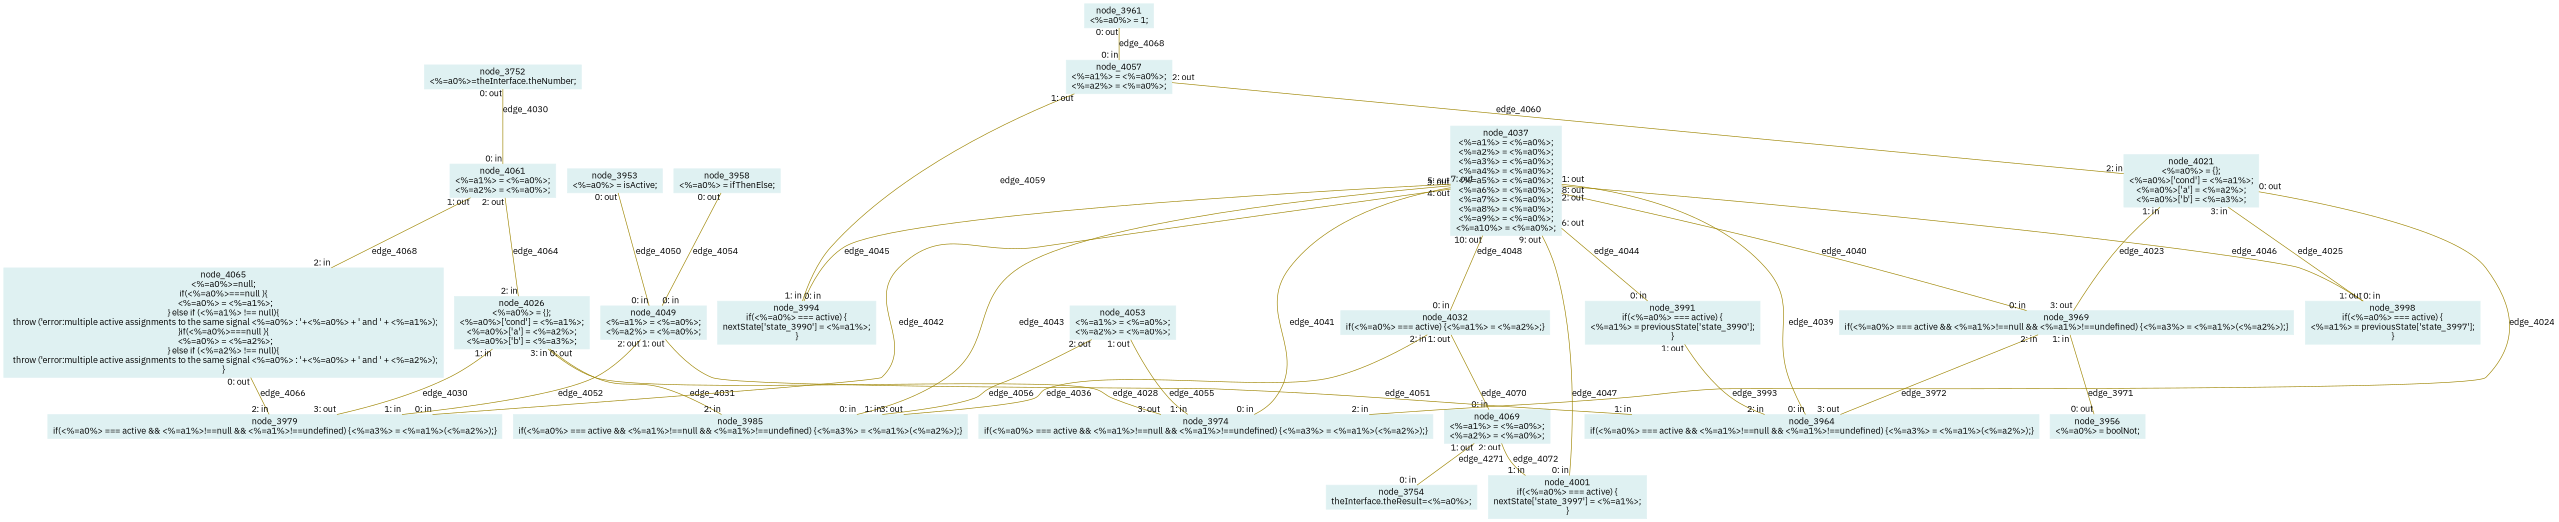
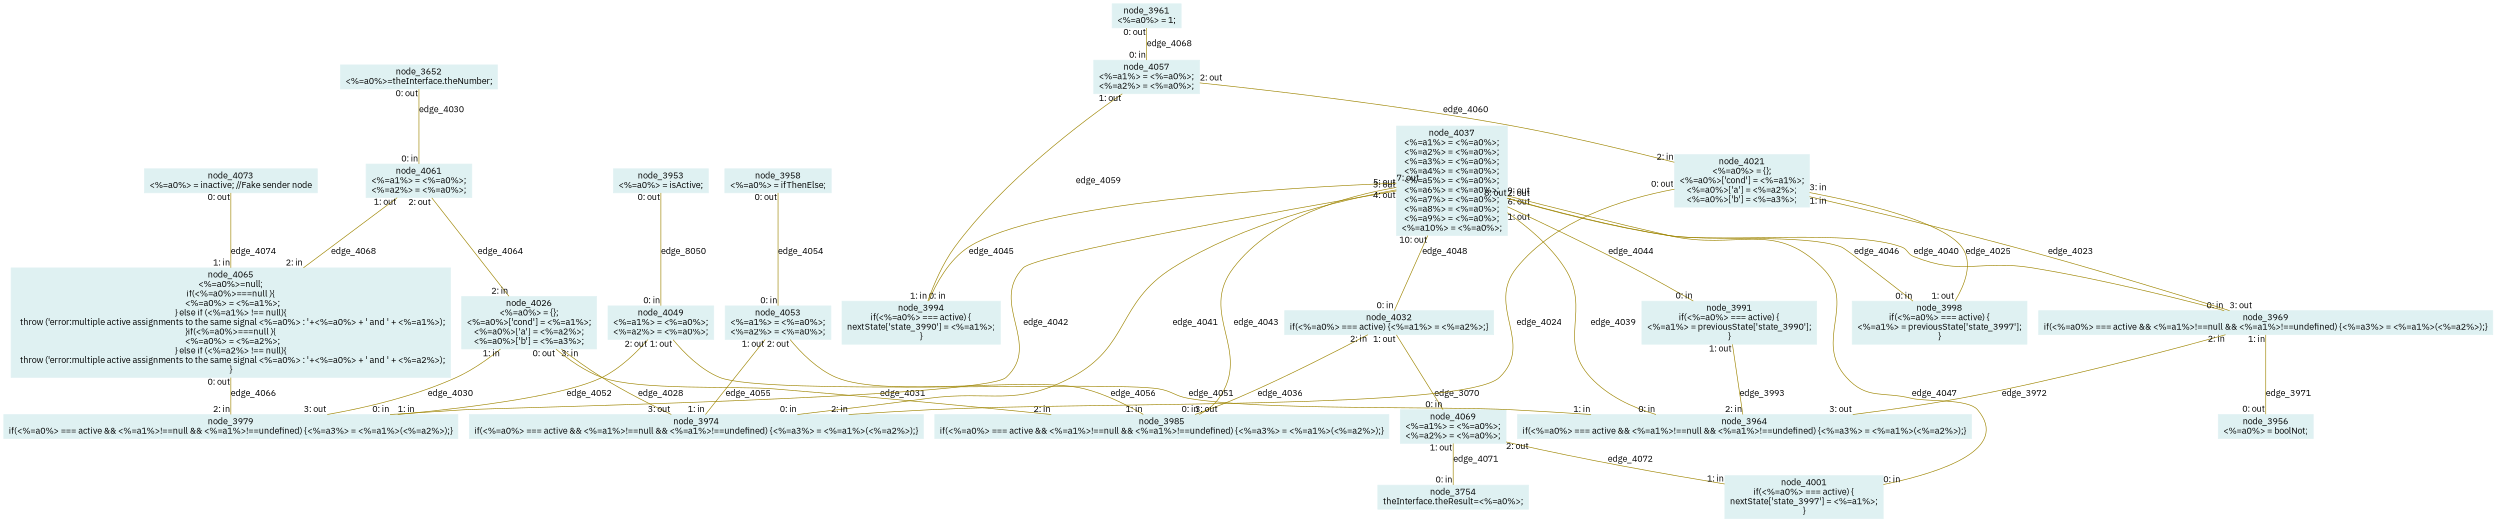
(503, 77) -> (419, 77)
none -> (231, 181)
(692, 249) -> (778, 249)
(659, 252) -> (684, 252)
(1504, 394) -> (1457, 394)
(1481, 459) -> (1476, 459)
